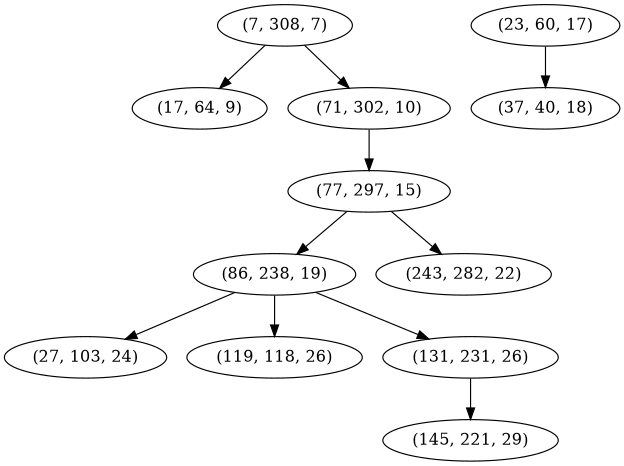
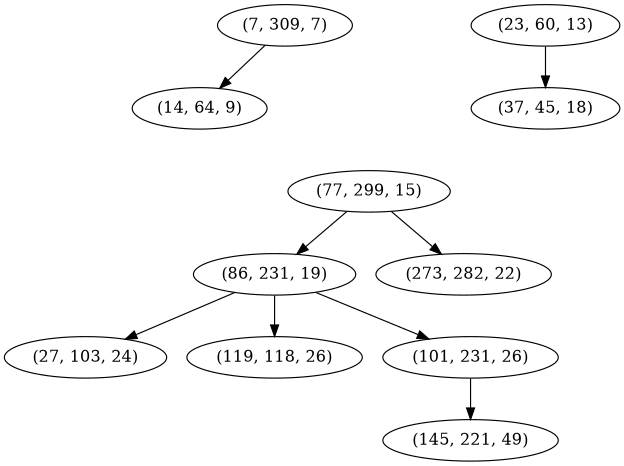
(285, 25) -> (285, 25)
(545, 25) -> (545, 25)
(200, 108) -> (200, 108)
(369, 108) -> none
(545, 108) -> (545, 108)
(369, 191) -> (369, 191)
(275, 274) -> (275, 274)
(464, 274) -> (464, 274)
(471, 357) -> (471, 357)
(471, 440) -> (471, 440)
